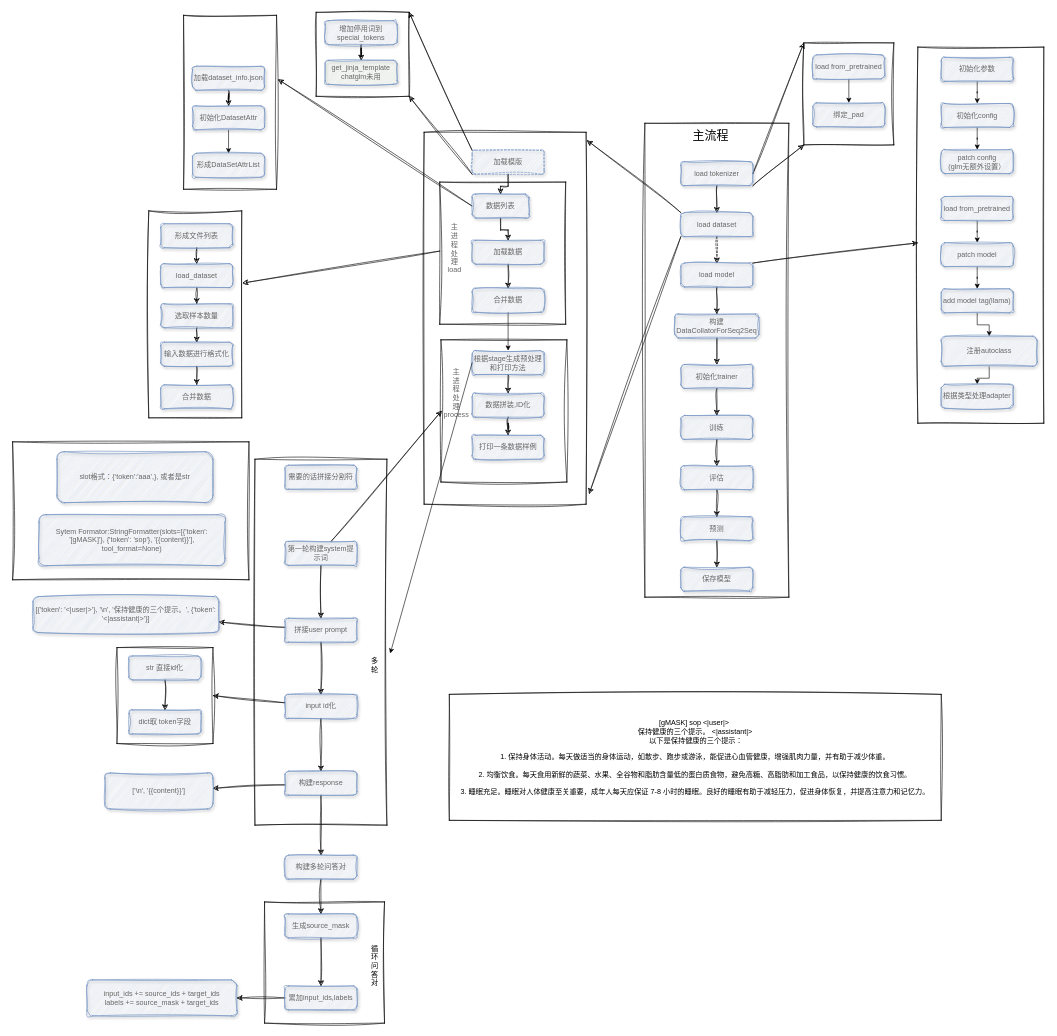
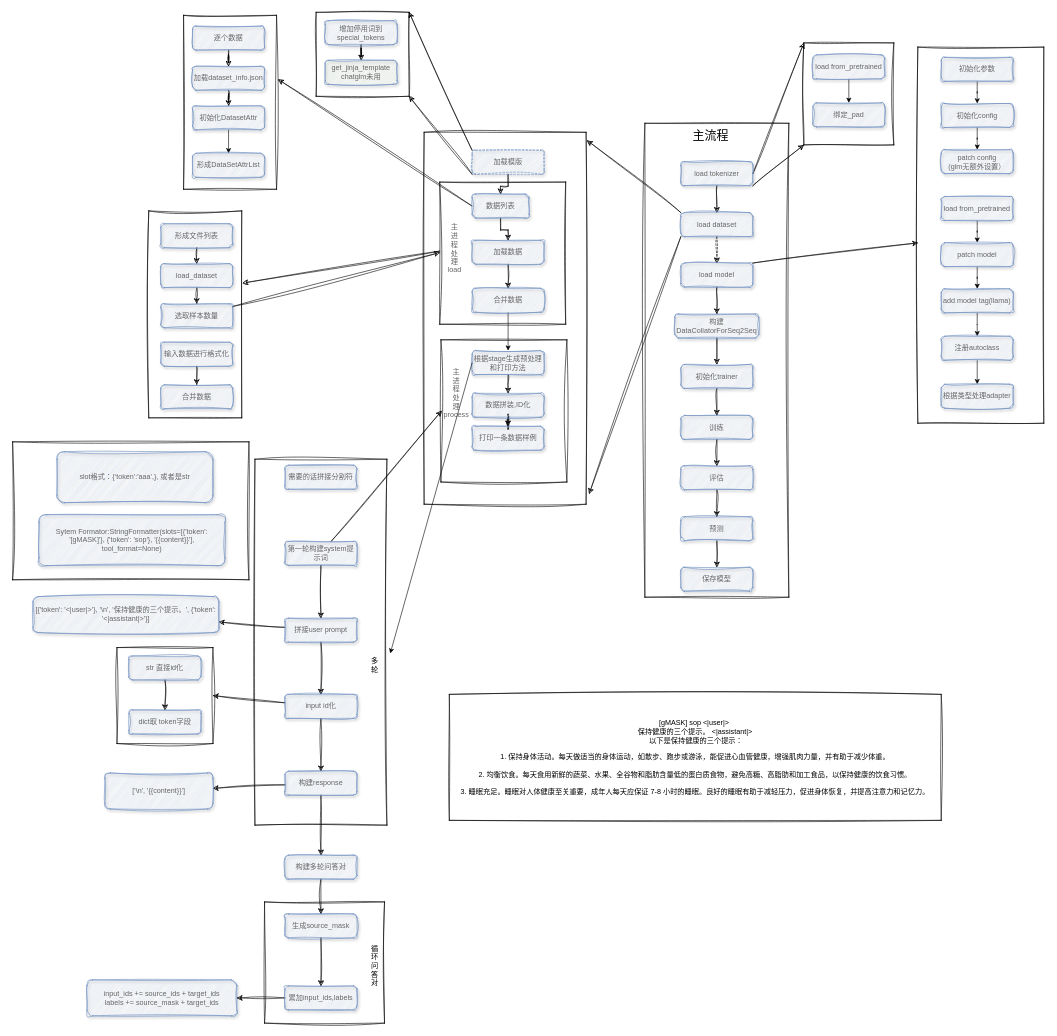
none -> (228, 38)
none -> (228, 60)
(197, 333) -> (334, 280)
(989, 351) -> (977, 348)
(508, 447) -> (508, 438)
